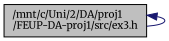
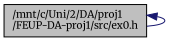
(75, 21) -> (75, 21)
